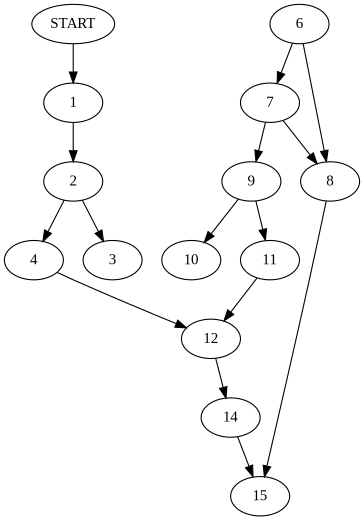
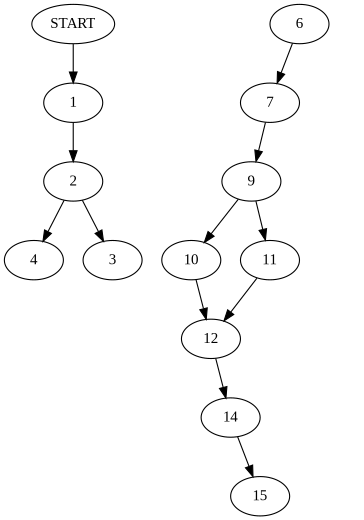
(330, 181) -> none
(116, 299) -> (200, 294)
